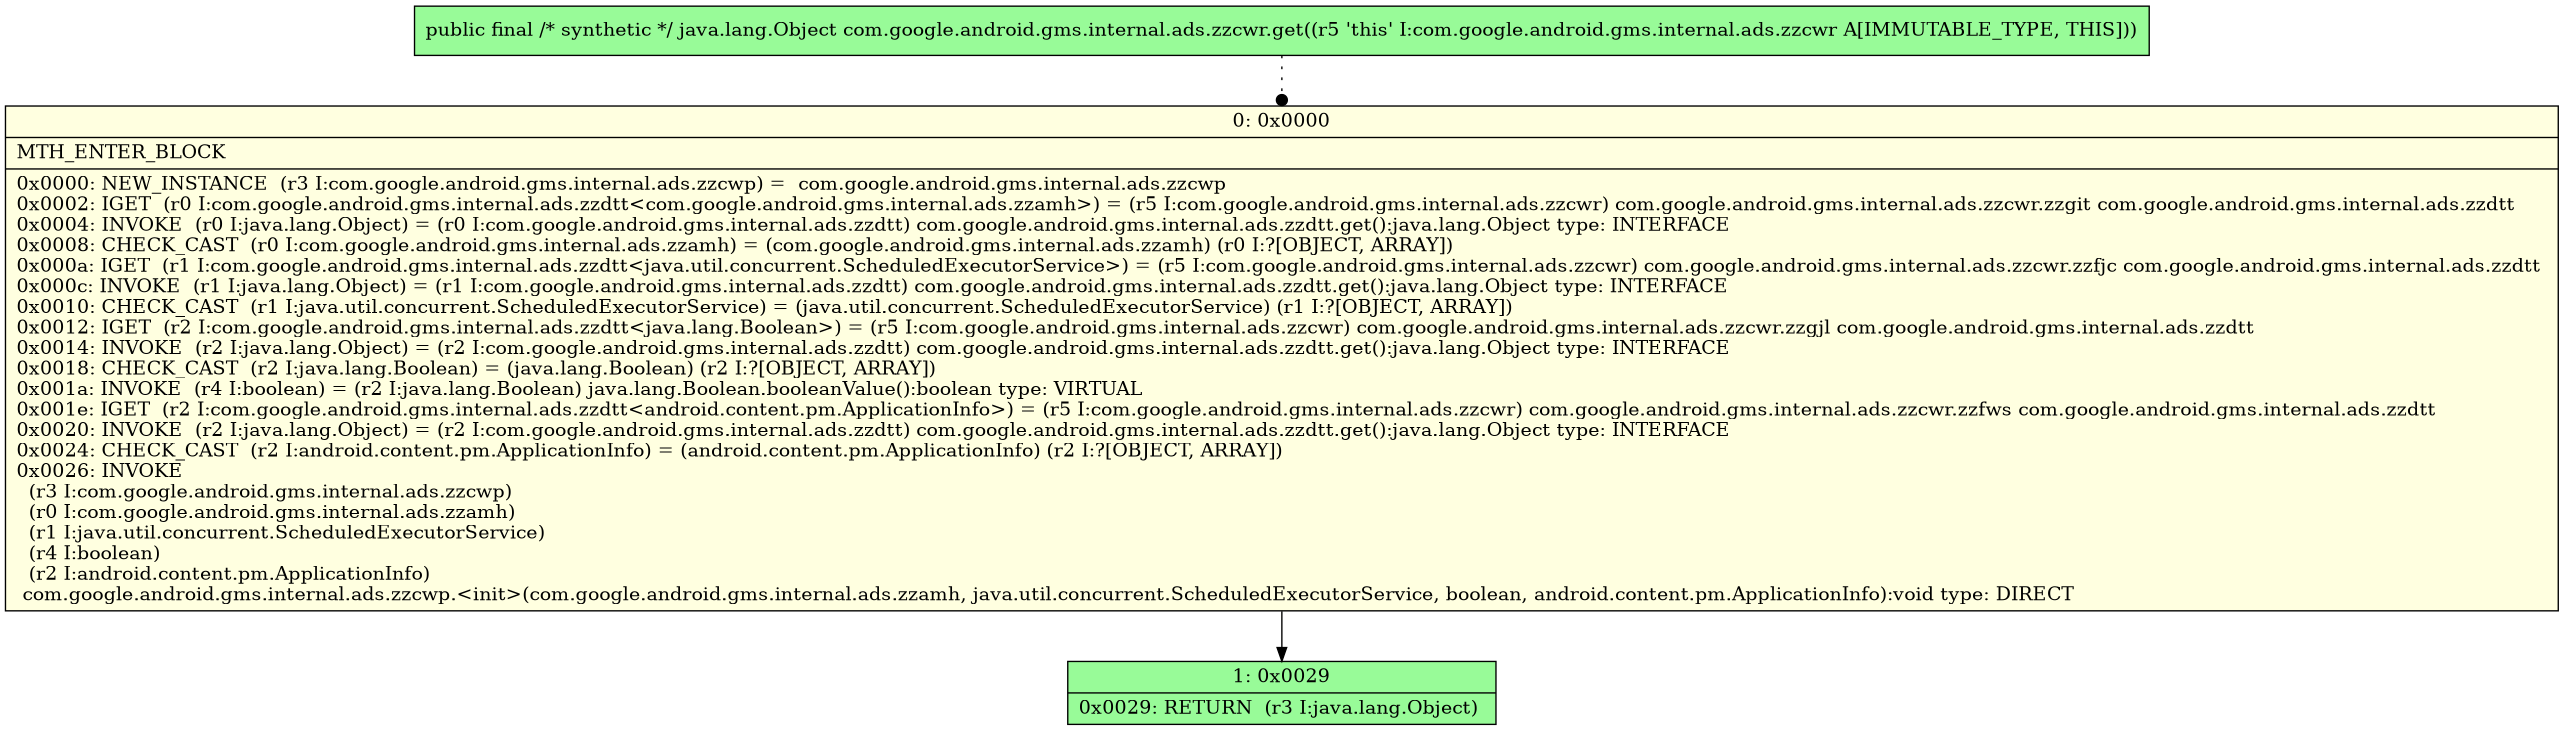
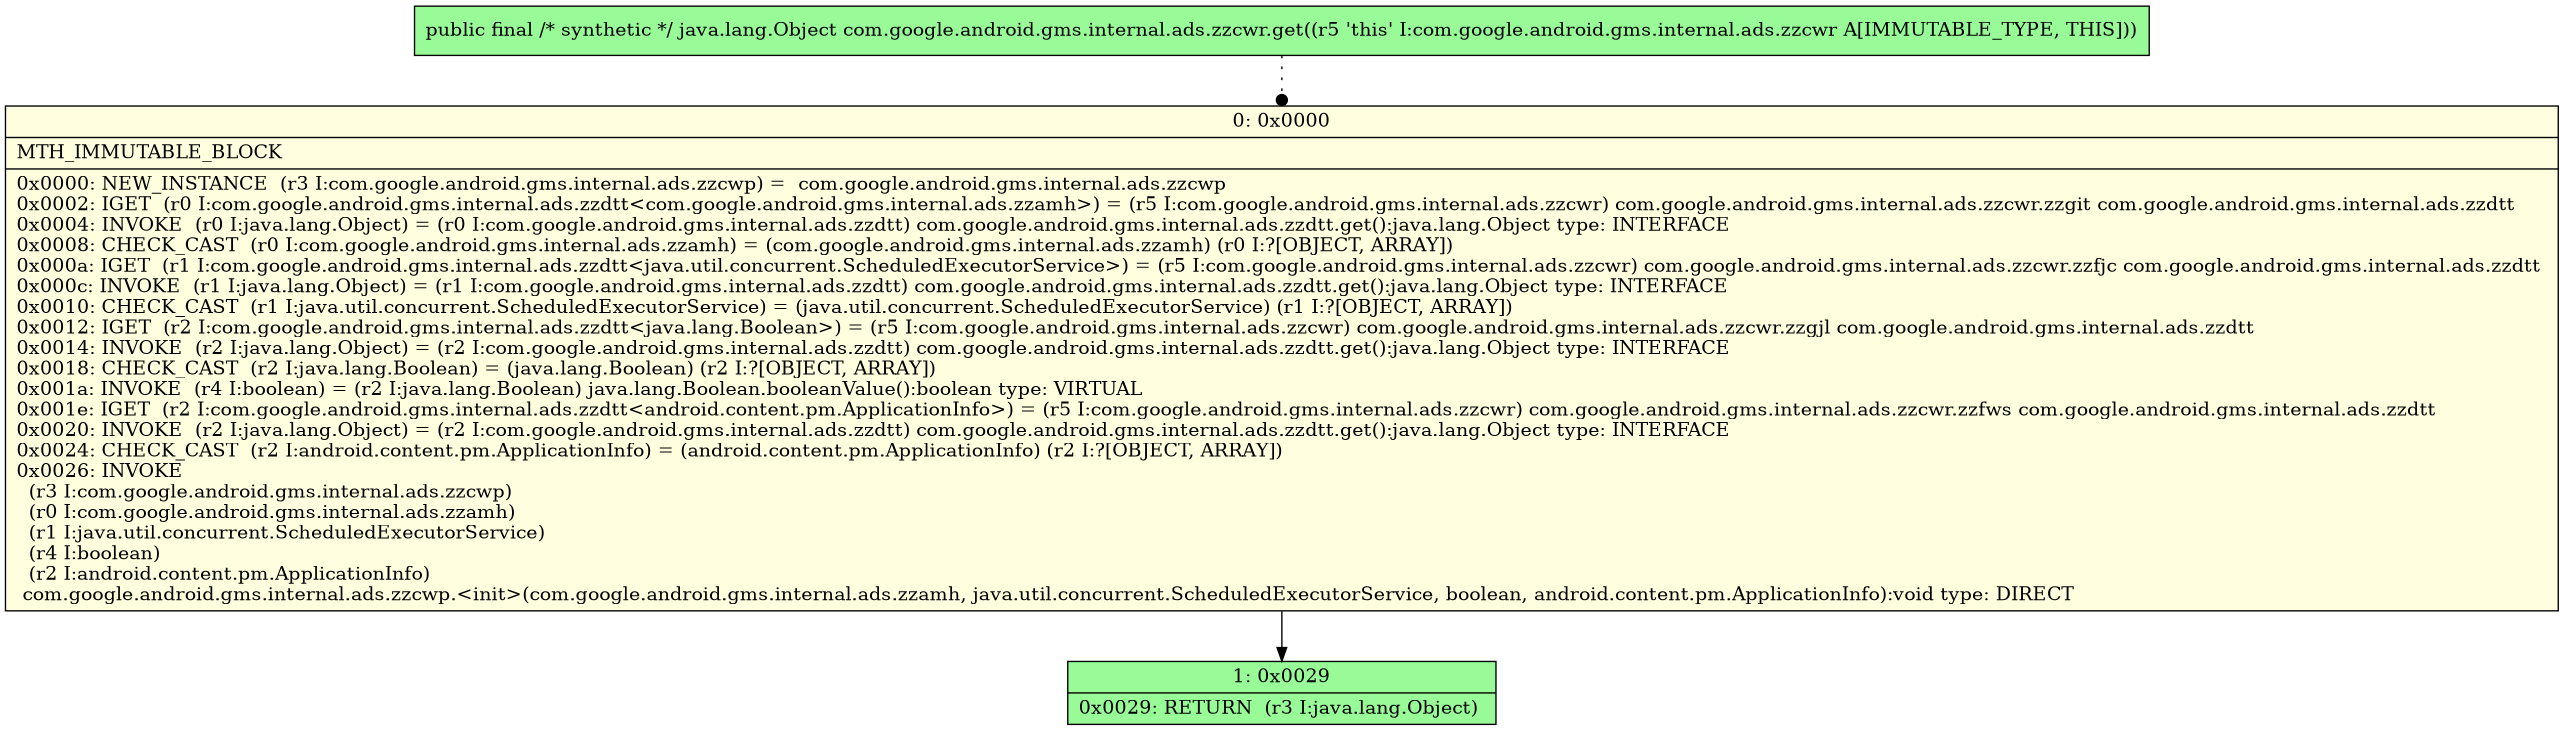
(122, 153) -> (150, 153)
